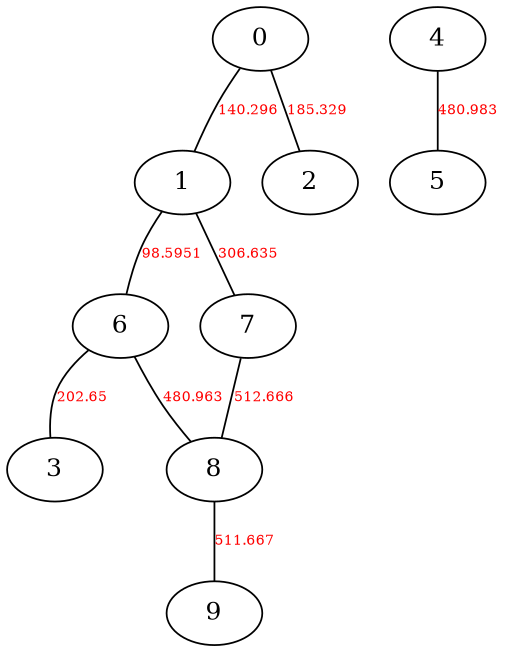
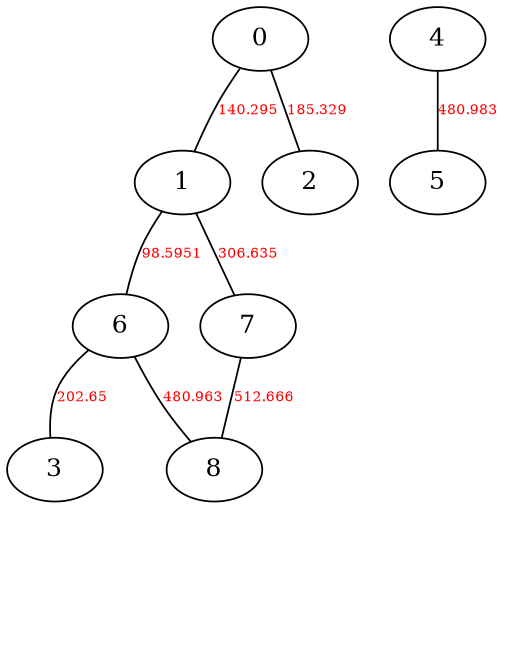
(248, 111) -> (248, 111)
(214, 613) -> none
